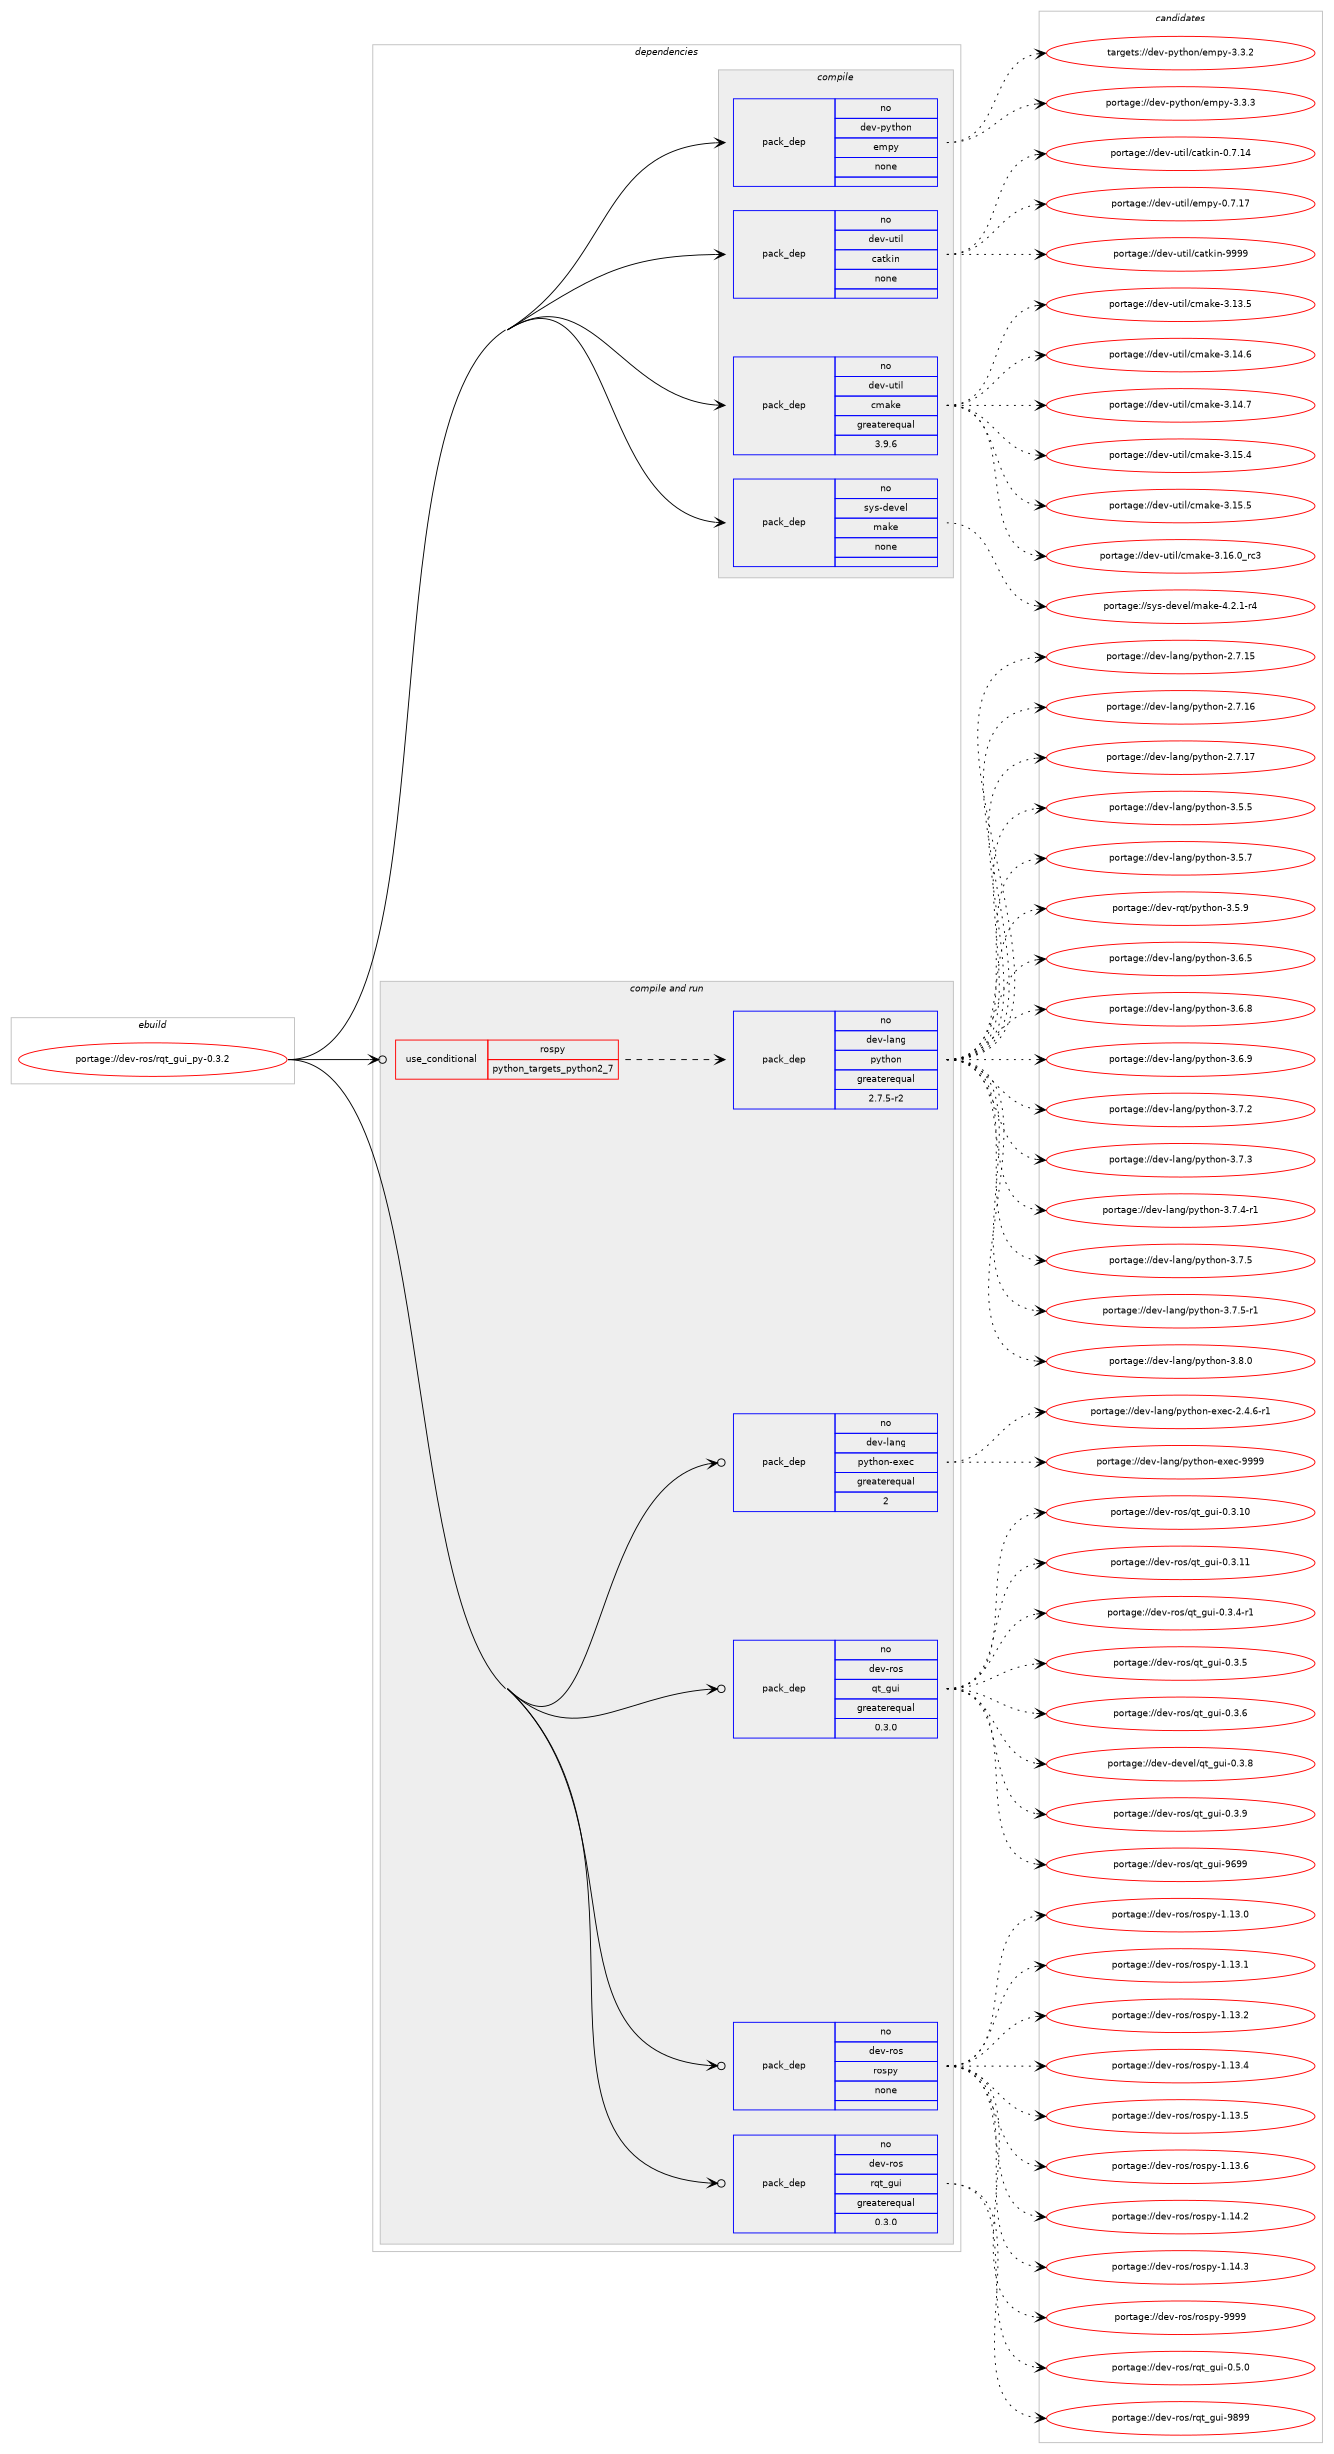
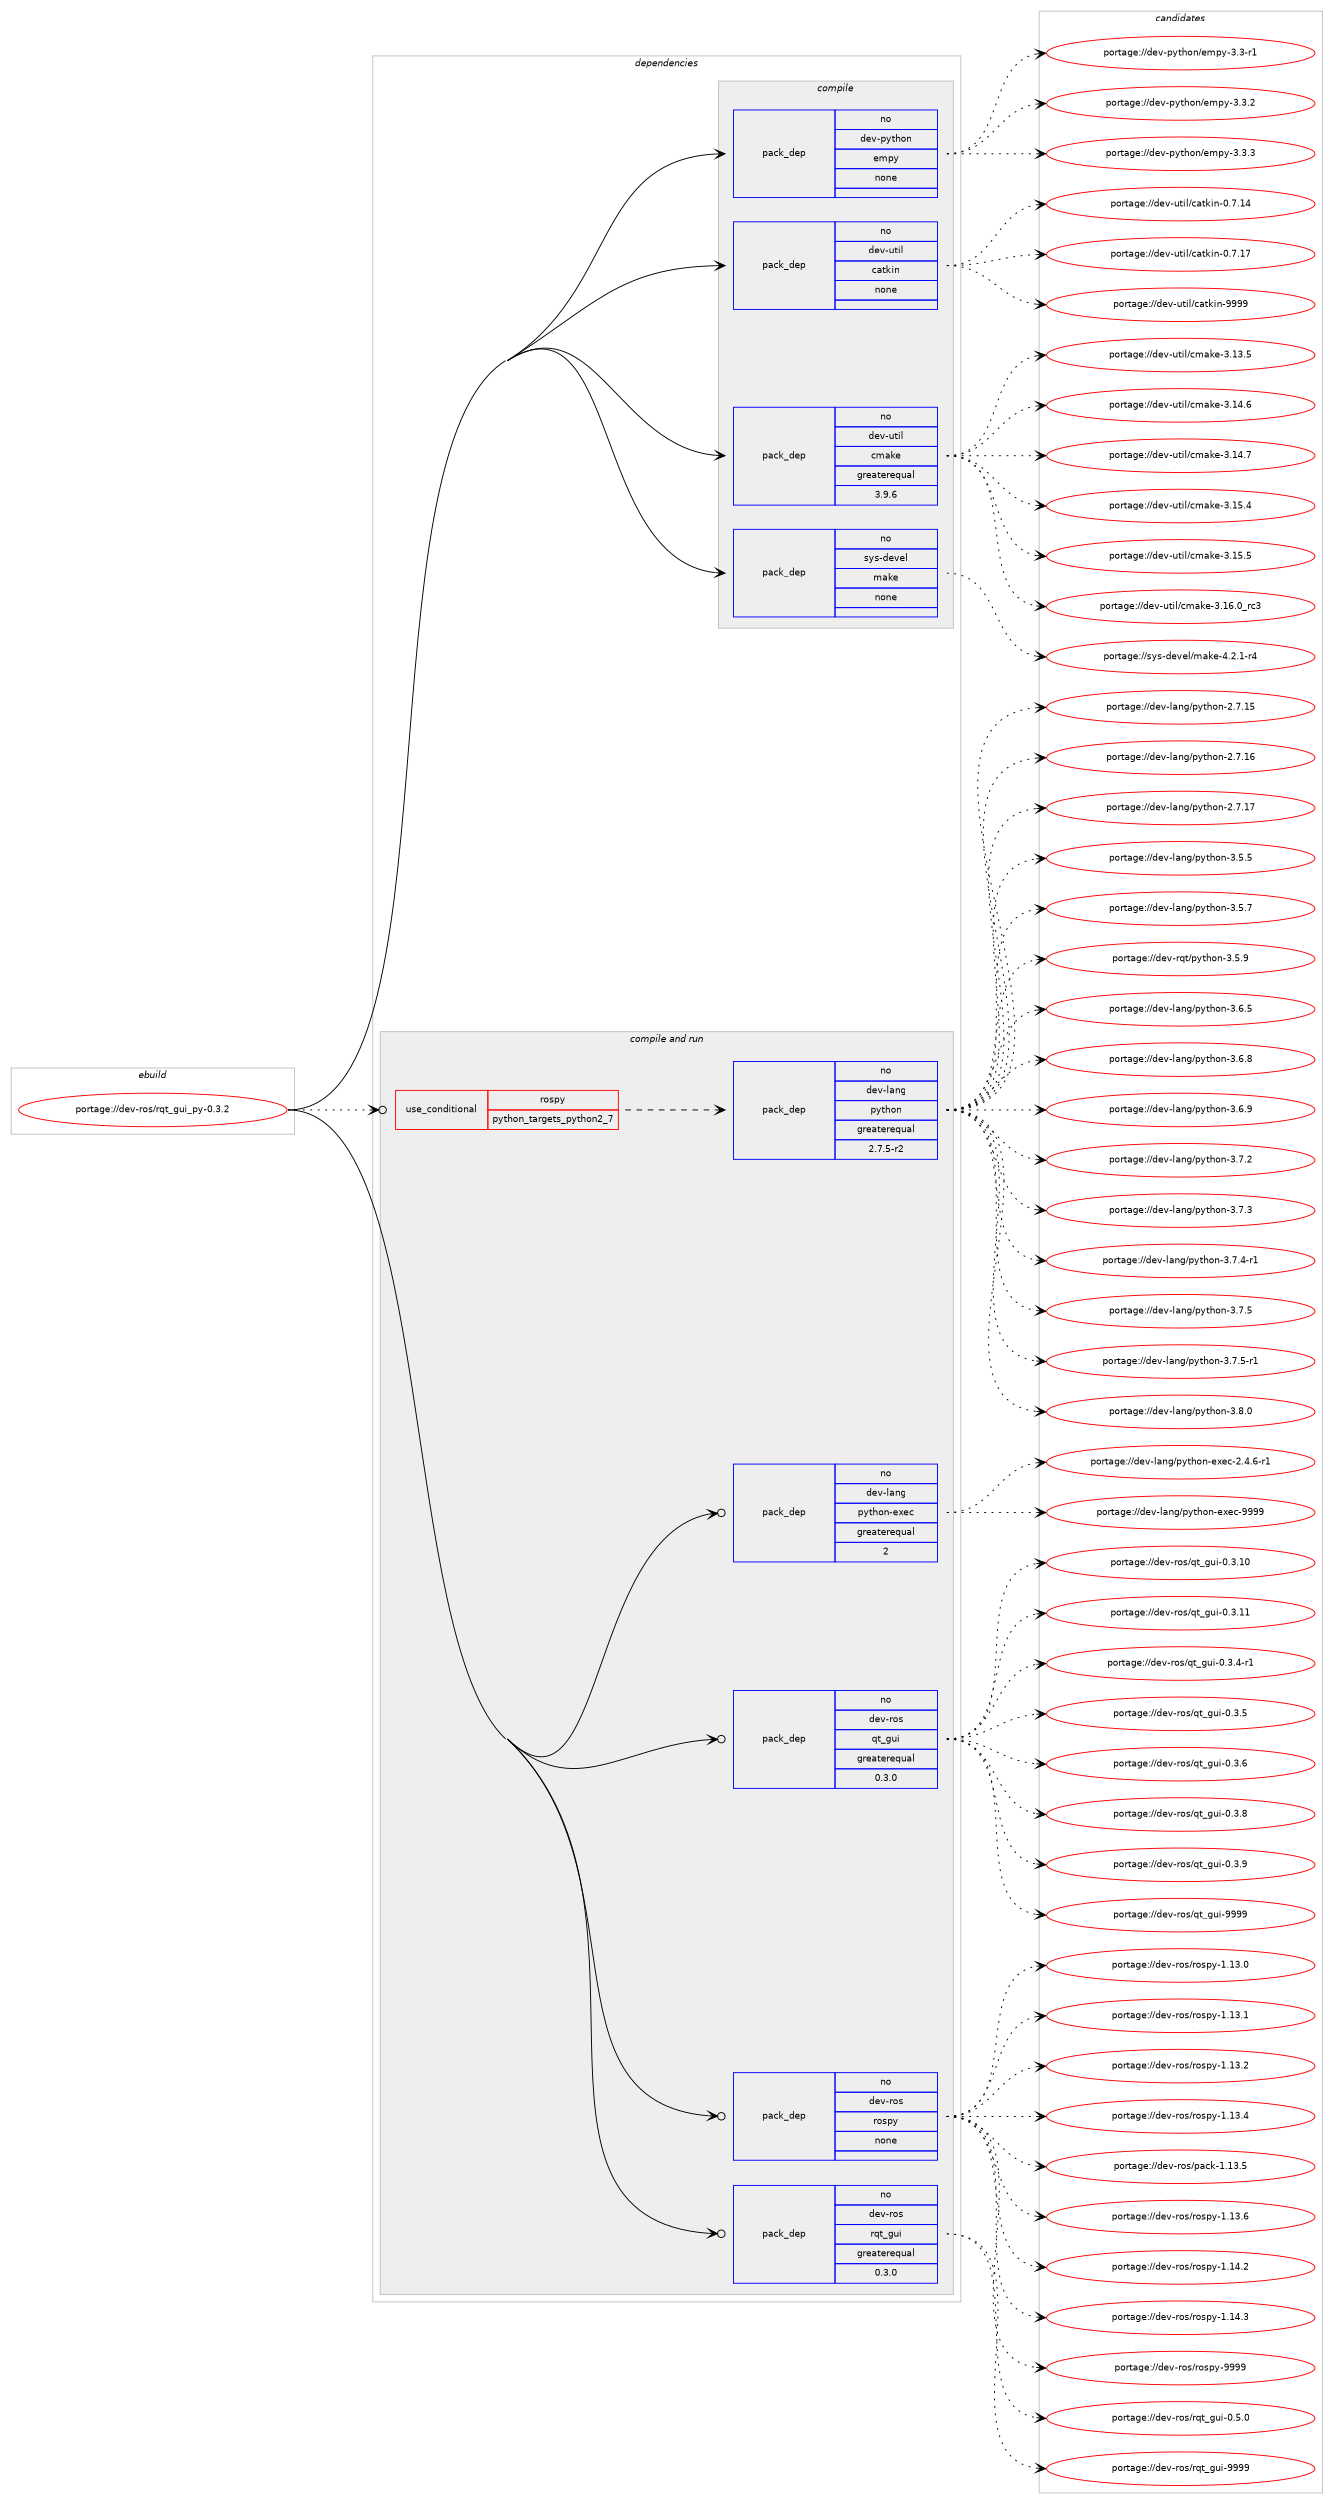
(1181, 53) -> (1181, 103)
none -> (1181, 53)
(1181, 204) -> (1181, 254)
(329, 1060) -> (329, 1110)
(1181, 1764) -> (1181, 1814)
(1181, 1865) -> (1181, 1915)
(1181, 2116) -> (1181, 2167)
(1181, 2418) -> (1181, 2469)
